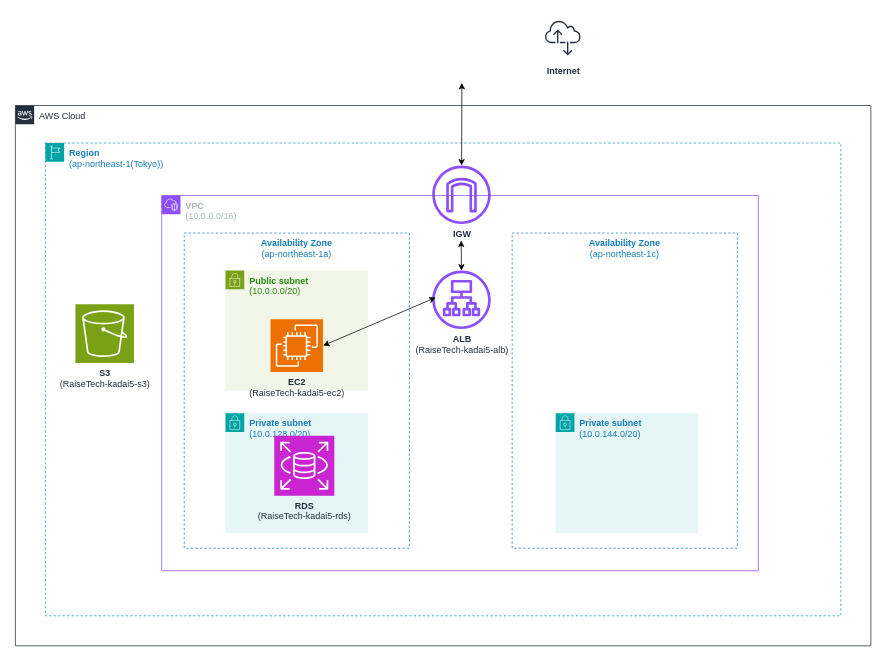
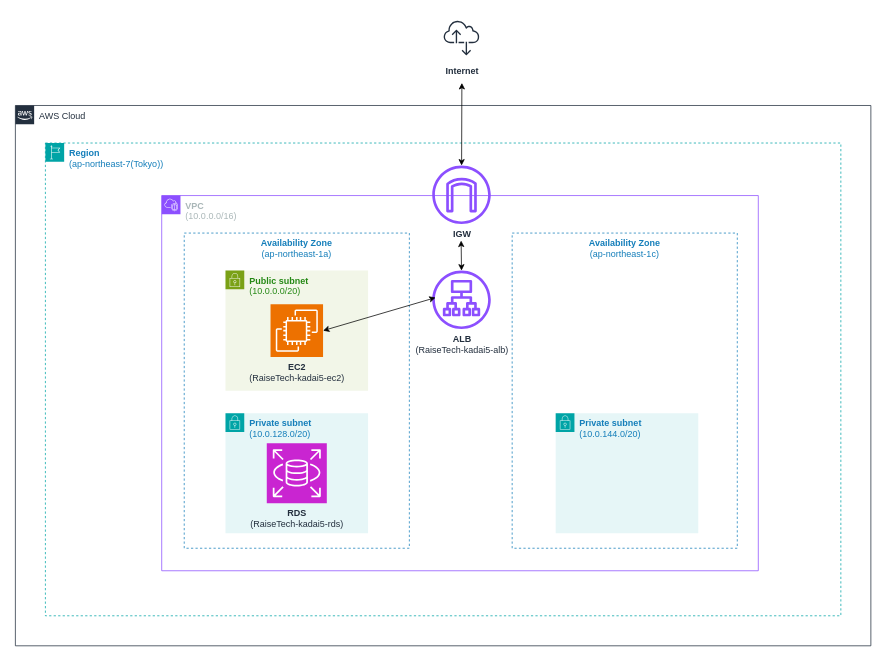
(563, 38) -> (461, 38)
(127, 159) -> (127, 159)
(105, 333) -> none
(297, 345) -> (297, 330)
(304, 465) -> (297, 473)
